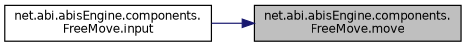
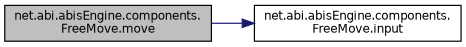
(227, 23) -> (227, 23)
